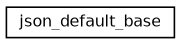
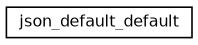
(90, 22) -> (99, 22)
